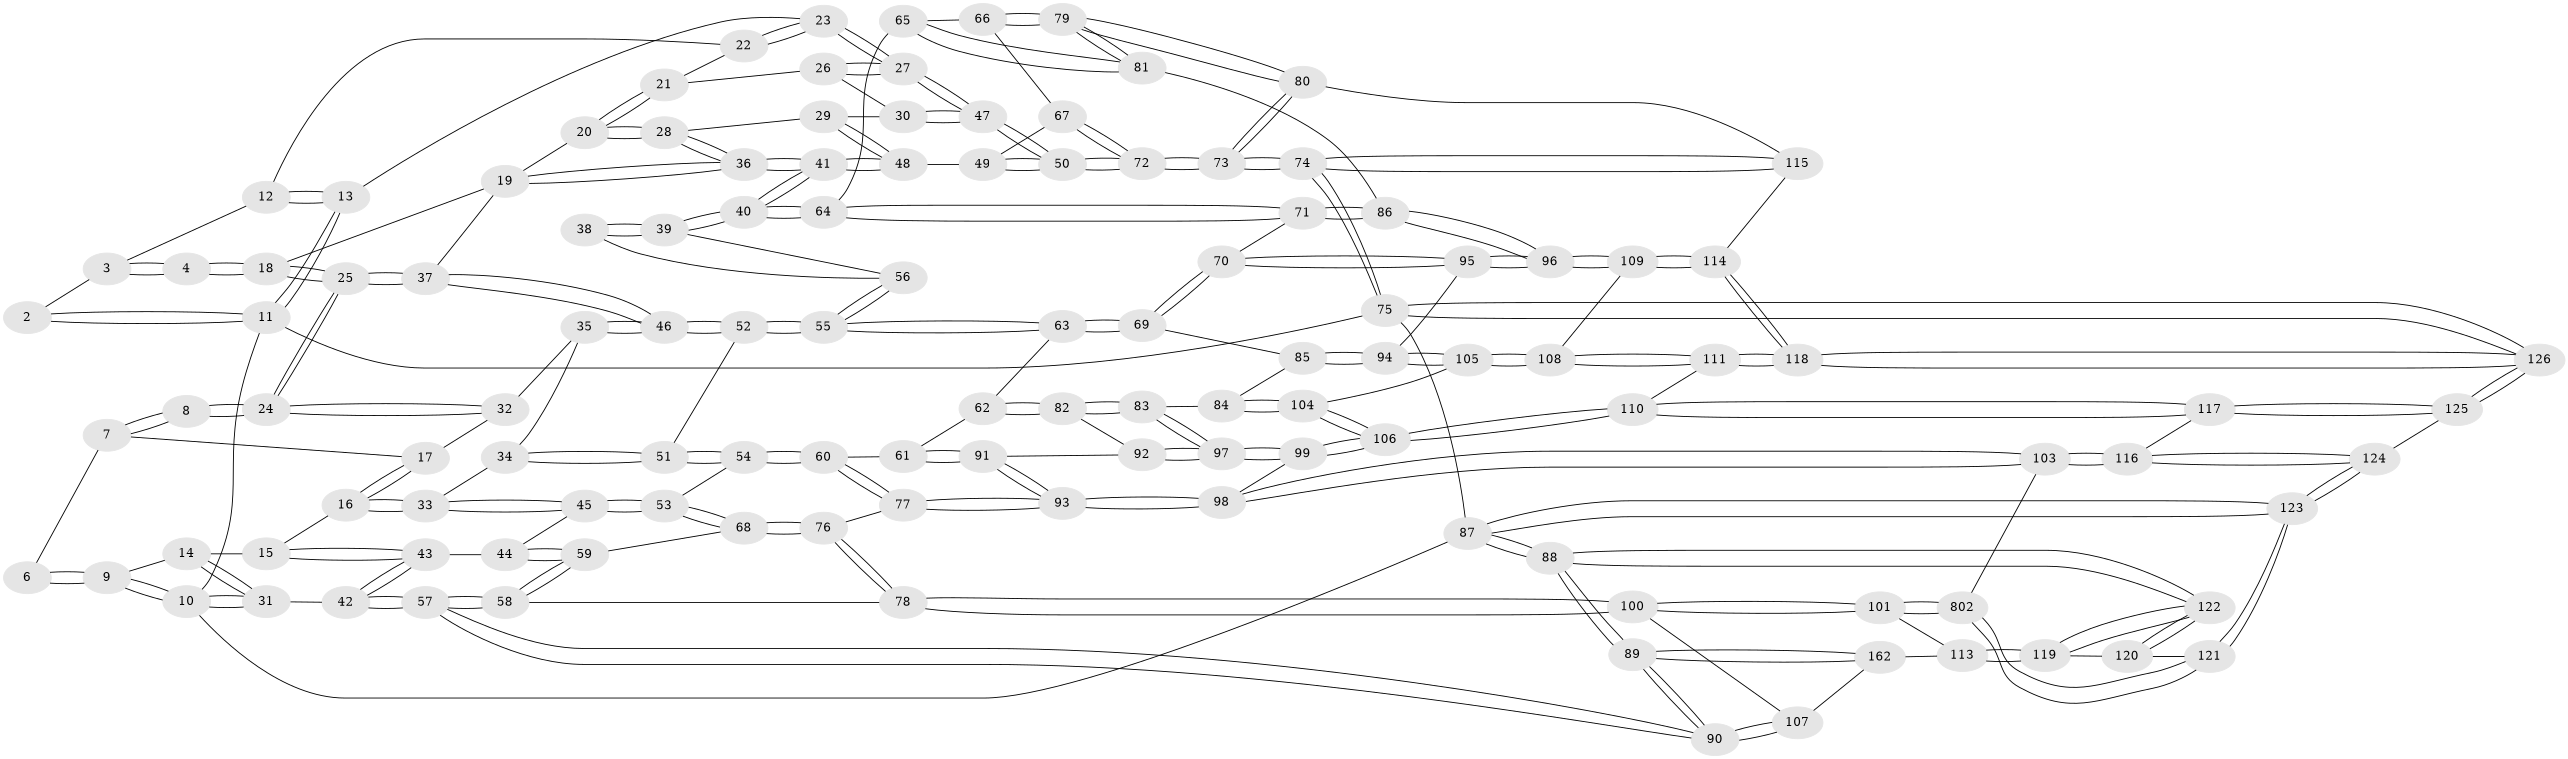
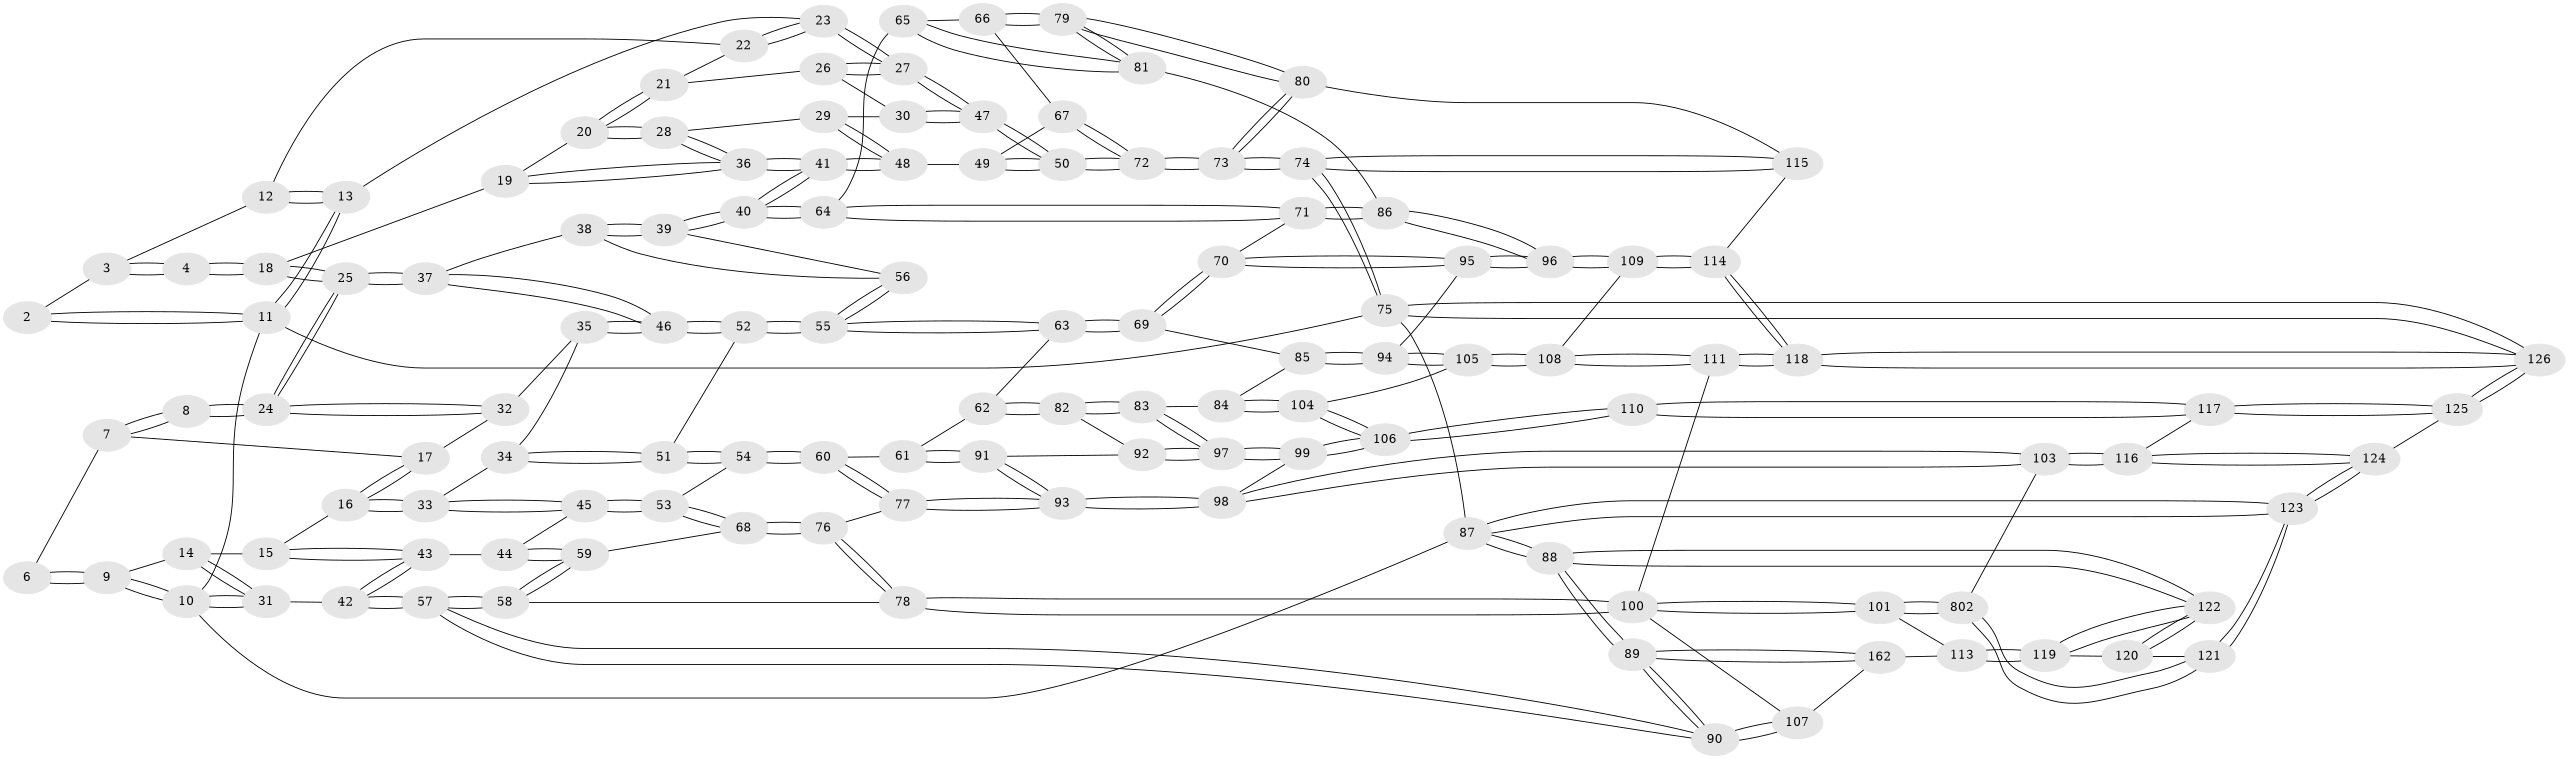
(466, 230) -> (504, 251)
(1674, 385) -> (1674, 483)
